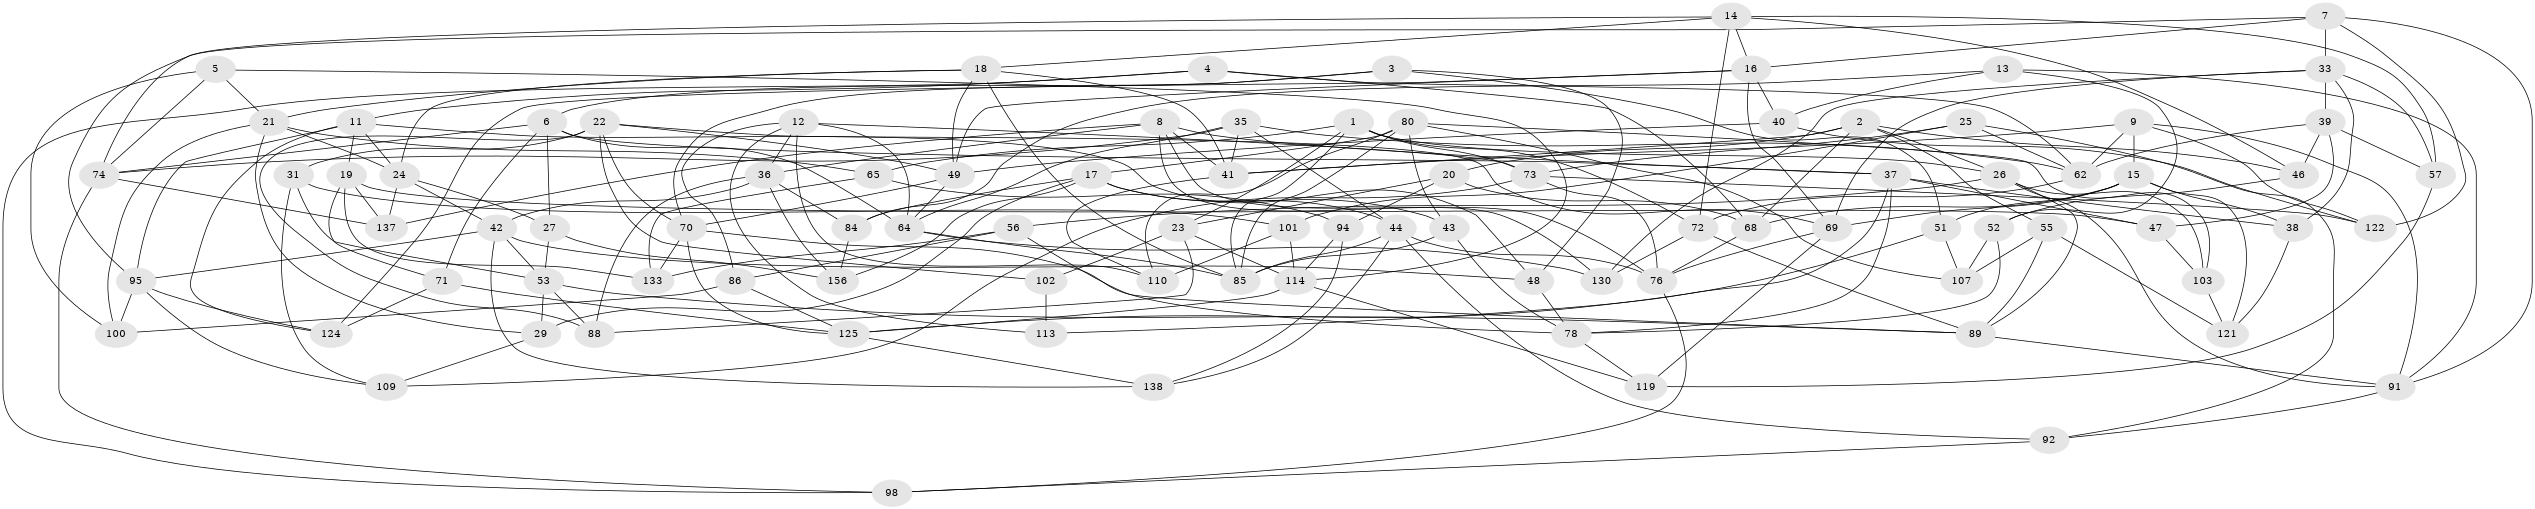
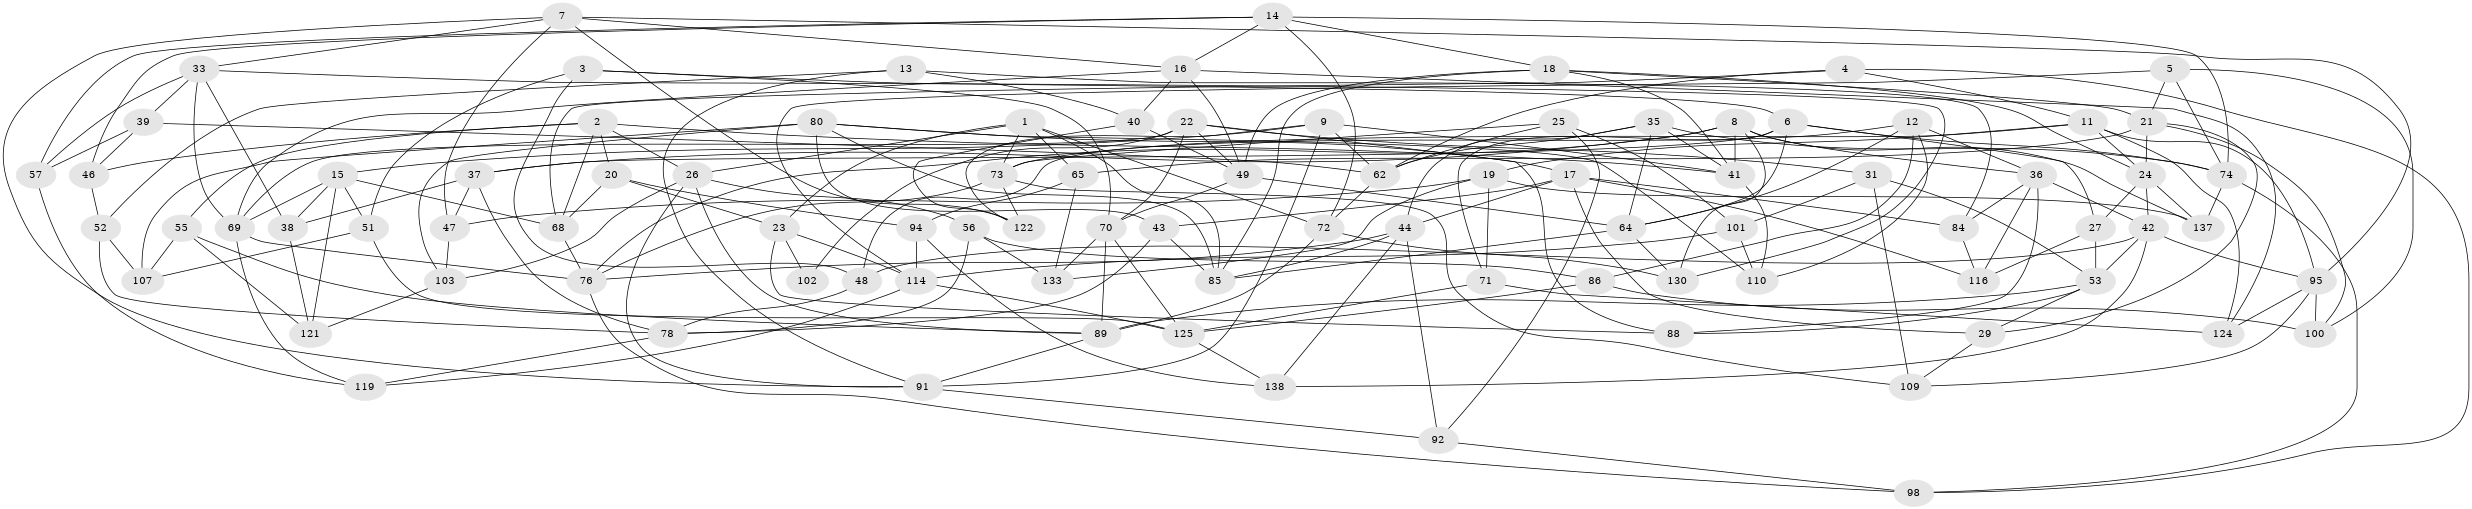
(2310, 199) -> (469, 119)
(838, 281) -> (1979, 281)
(1046, 334) -> none
